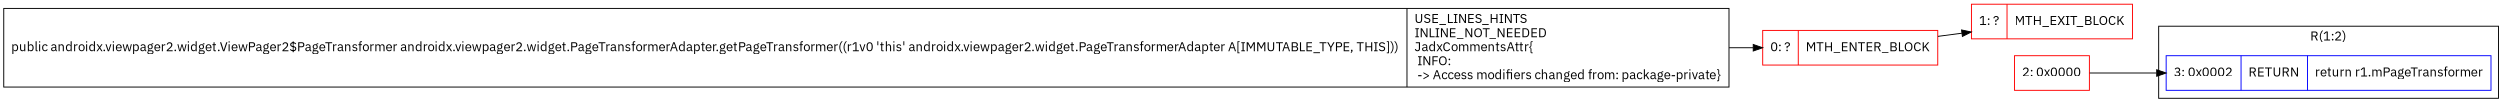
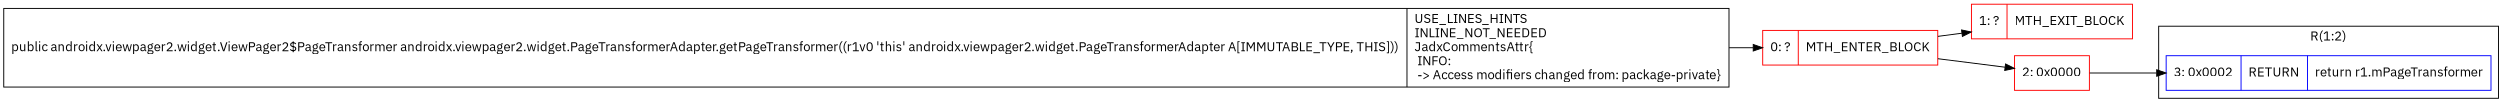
none -> (1971, 63)
